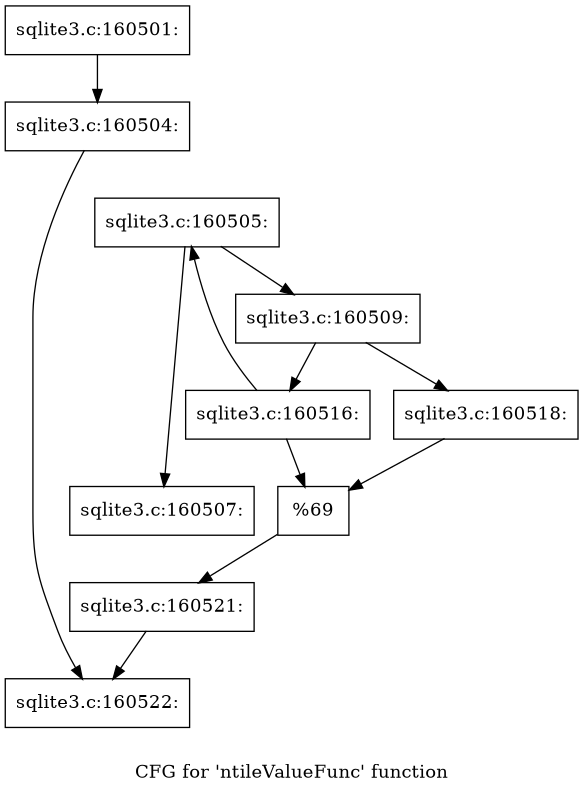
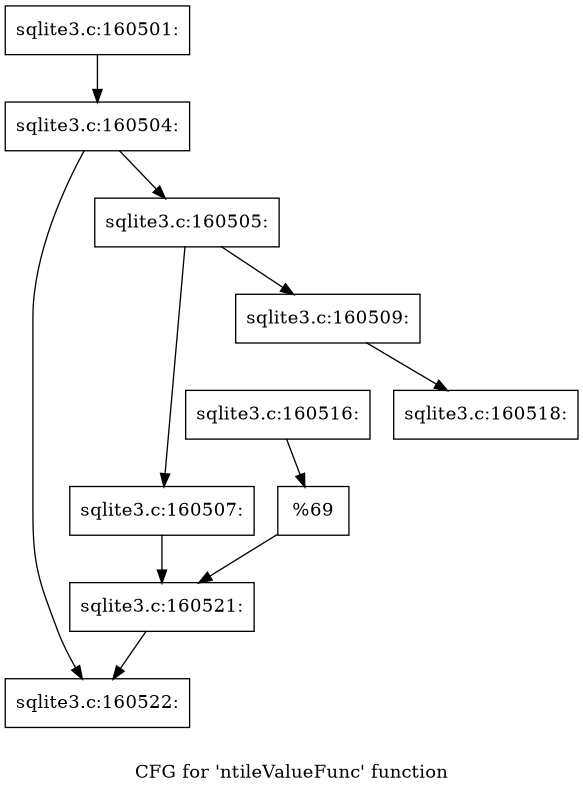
(217, 329) -> (138, 170)
(306, 361) -> none
(403, 461) -> none
none -> (162, 552)
